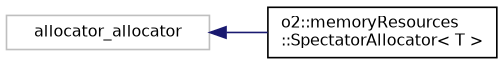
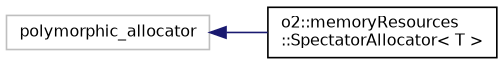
(108, 32) -> (108, 32)
